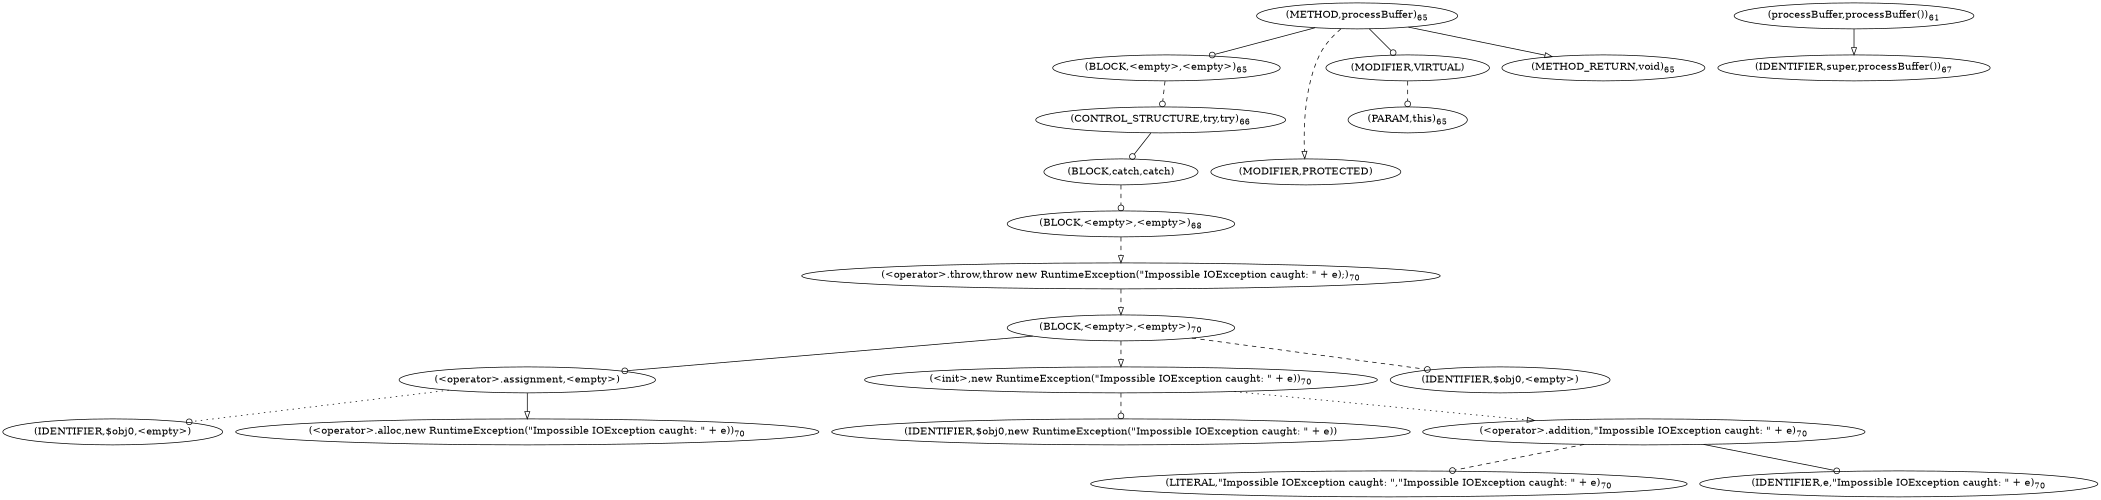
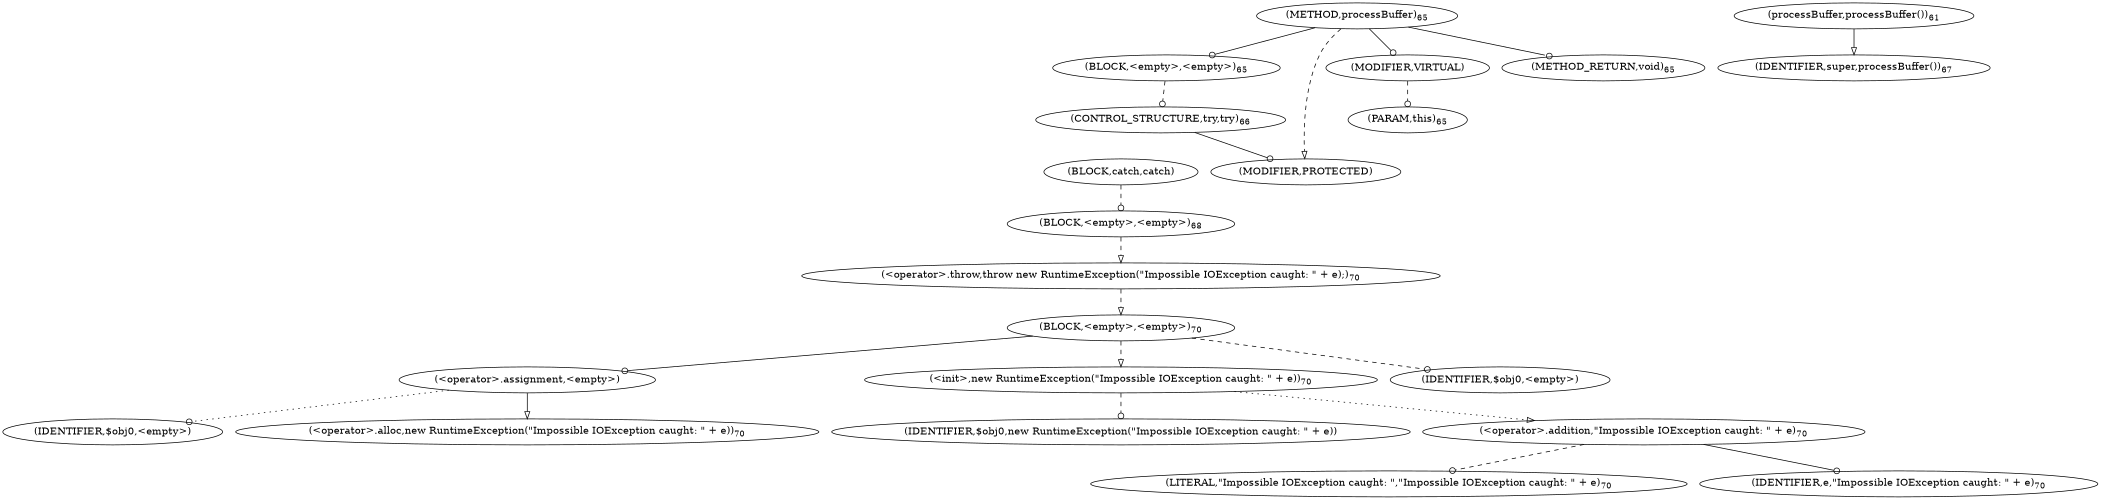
(1477, 41) -> (1477, 41)
(1143, 144) -> (1231, 145)
